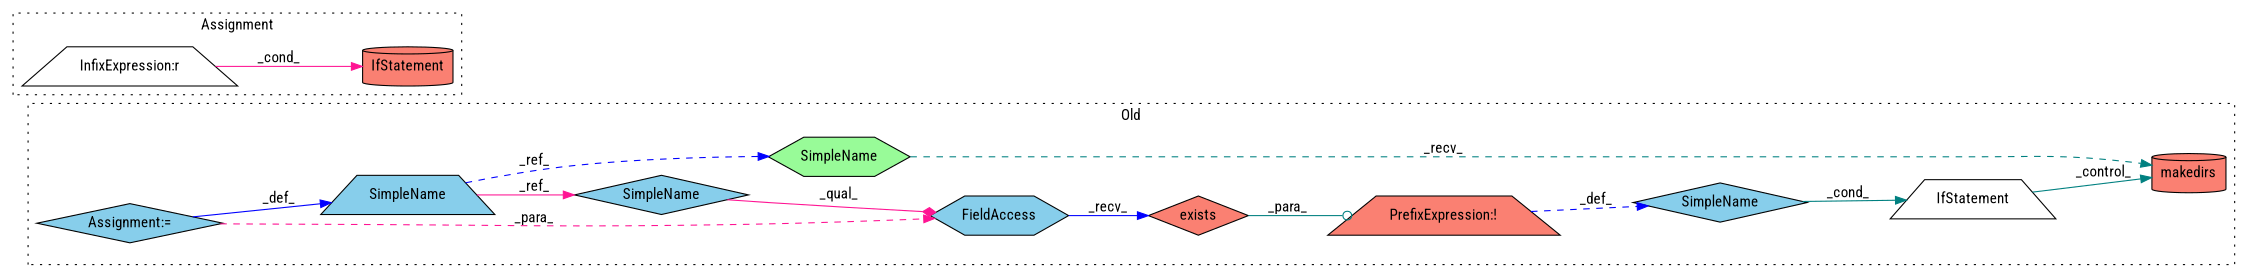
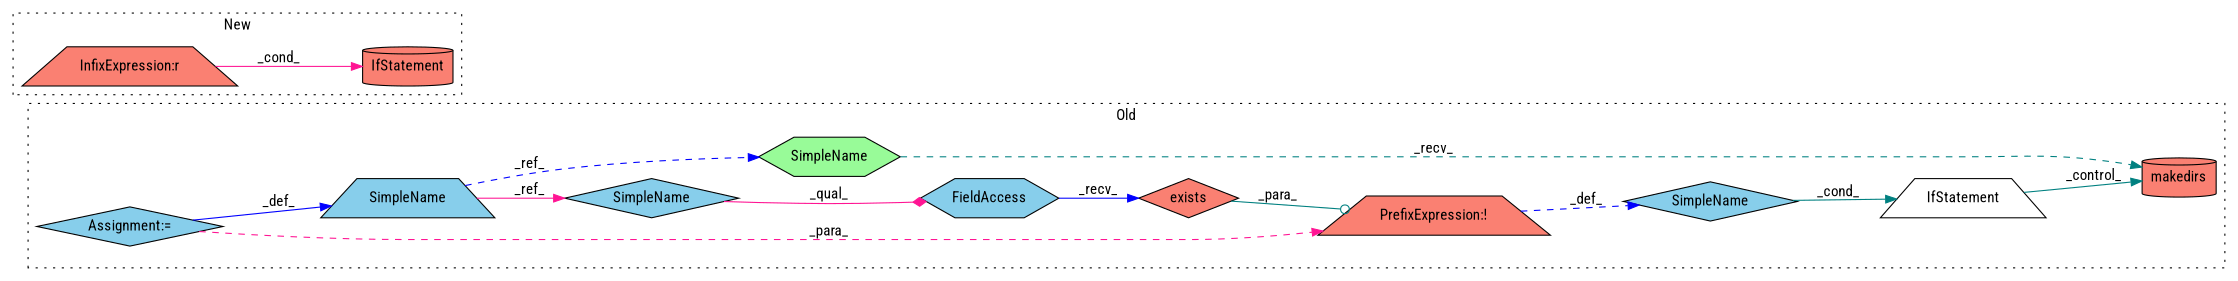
(237, 26) -> (237, 26)
(130, 66) -> (130, 66)
(572, 226) -> (756, 240)
